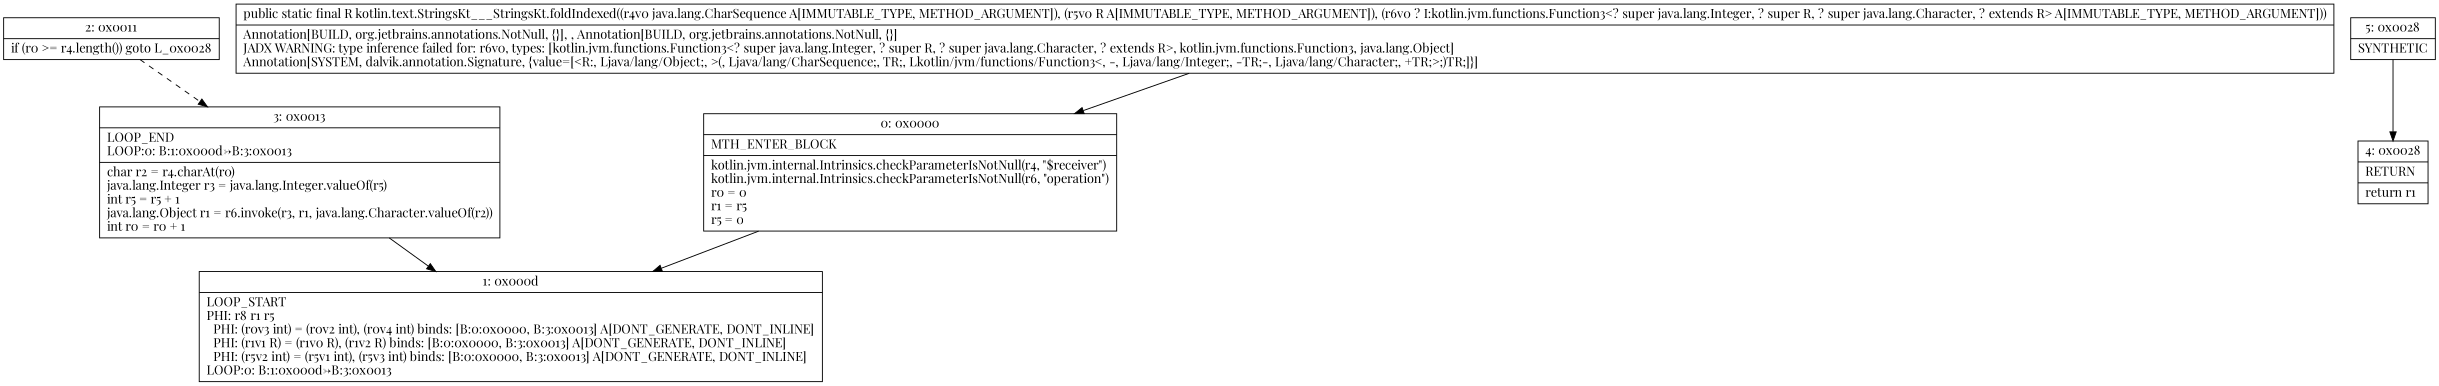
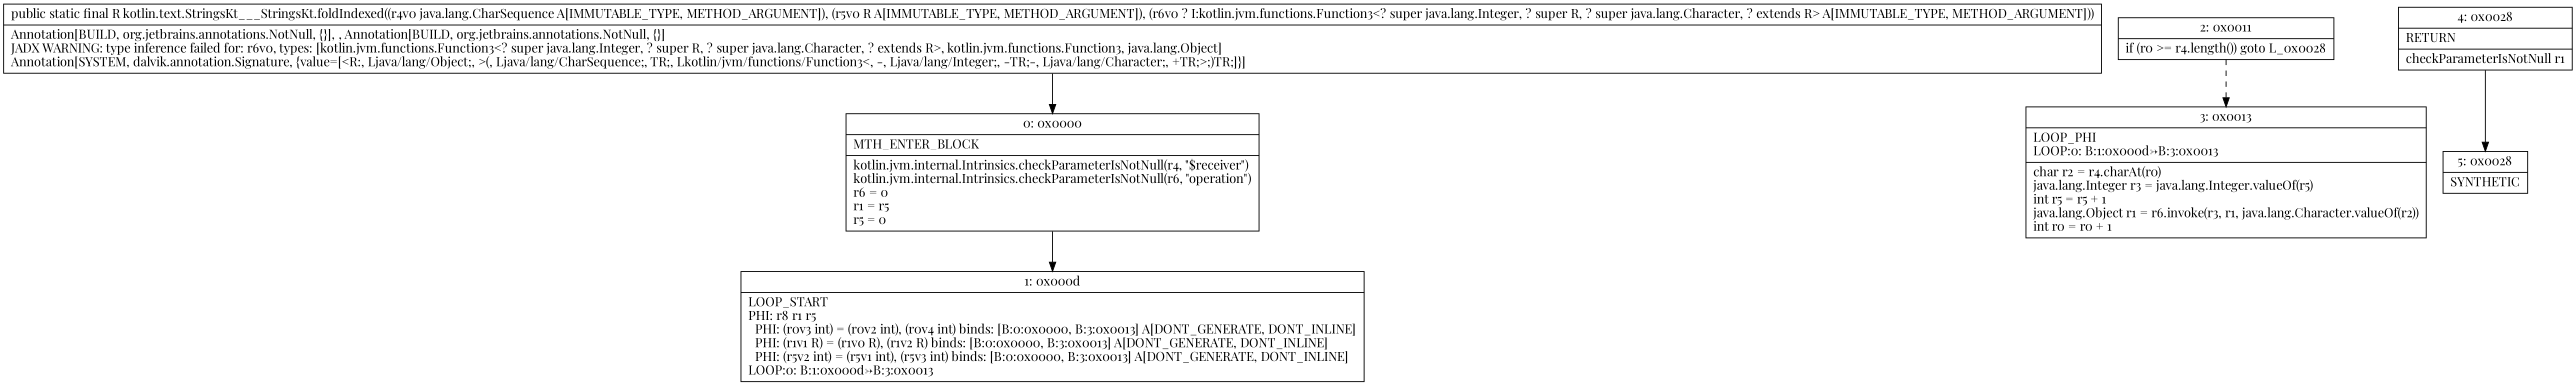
(2393, 96) -> (2485, 106)
(141, 138) -> (2065, 138)
(729, 193) -> (871, 193)
(2391, 193) -> (2485, 59)
(409, 252) -> none
